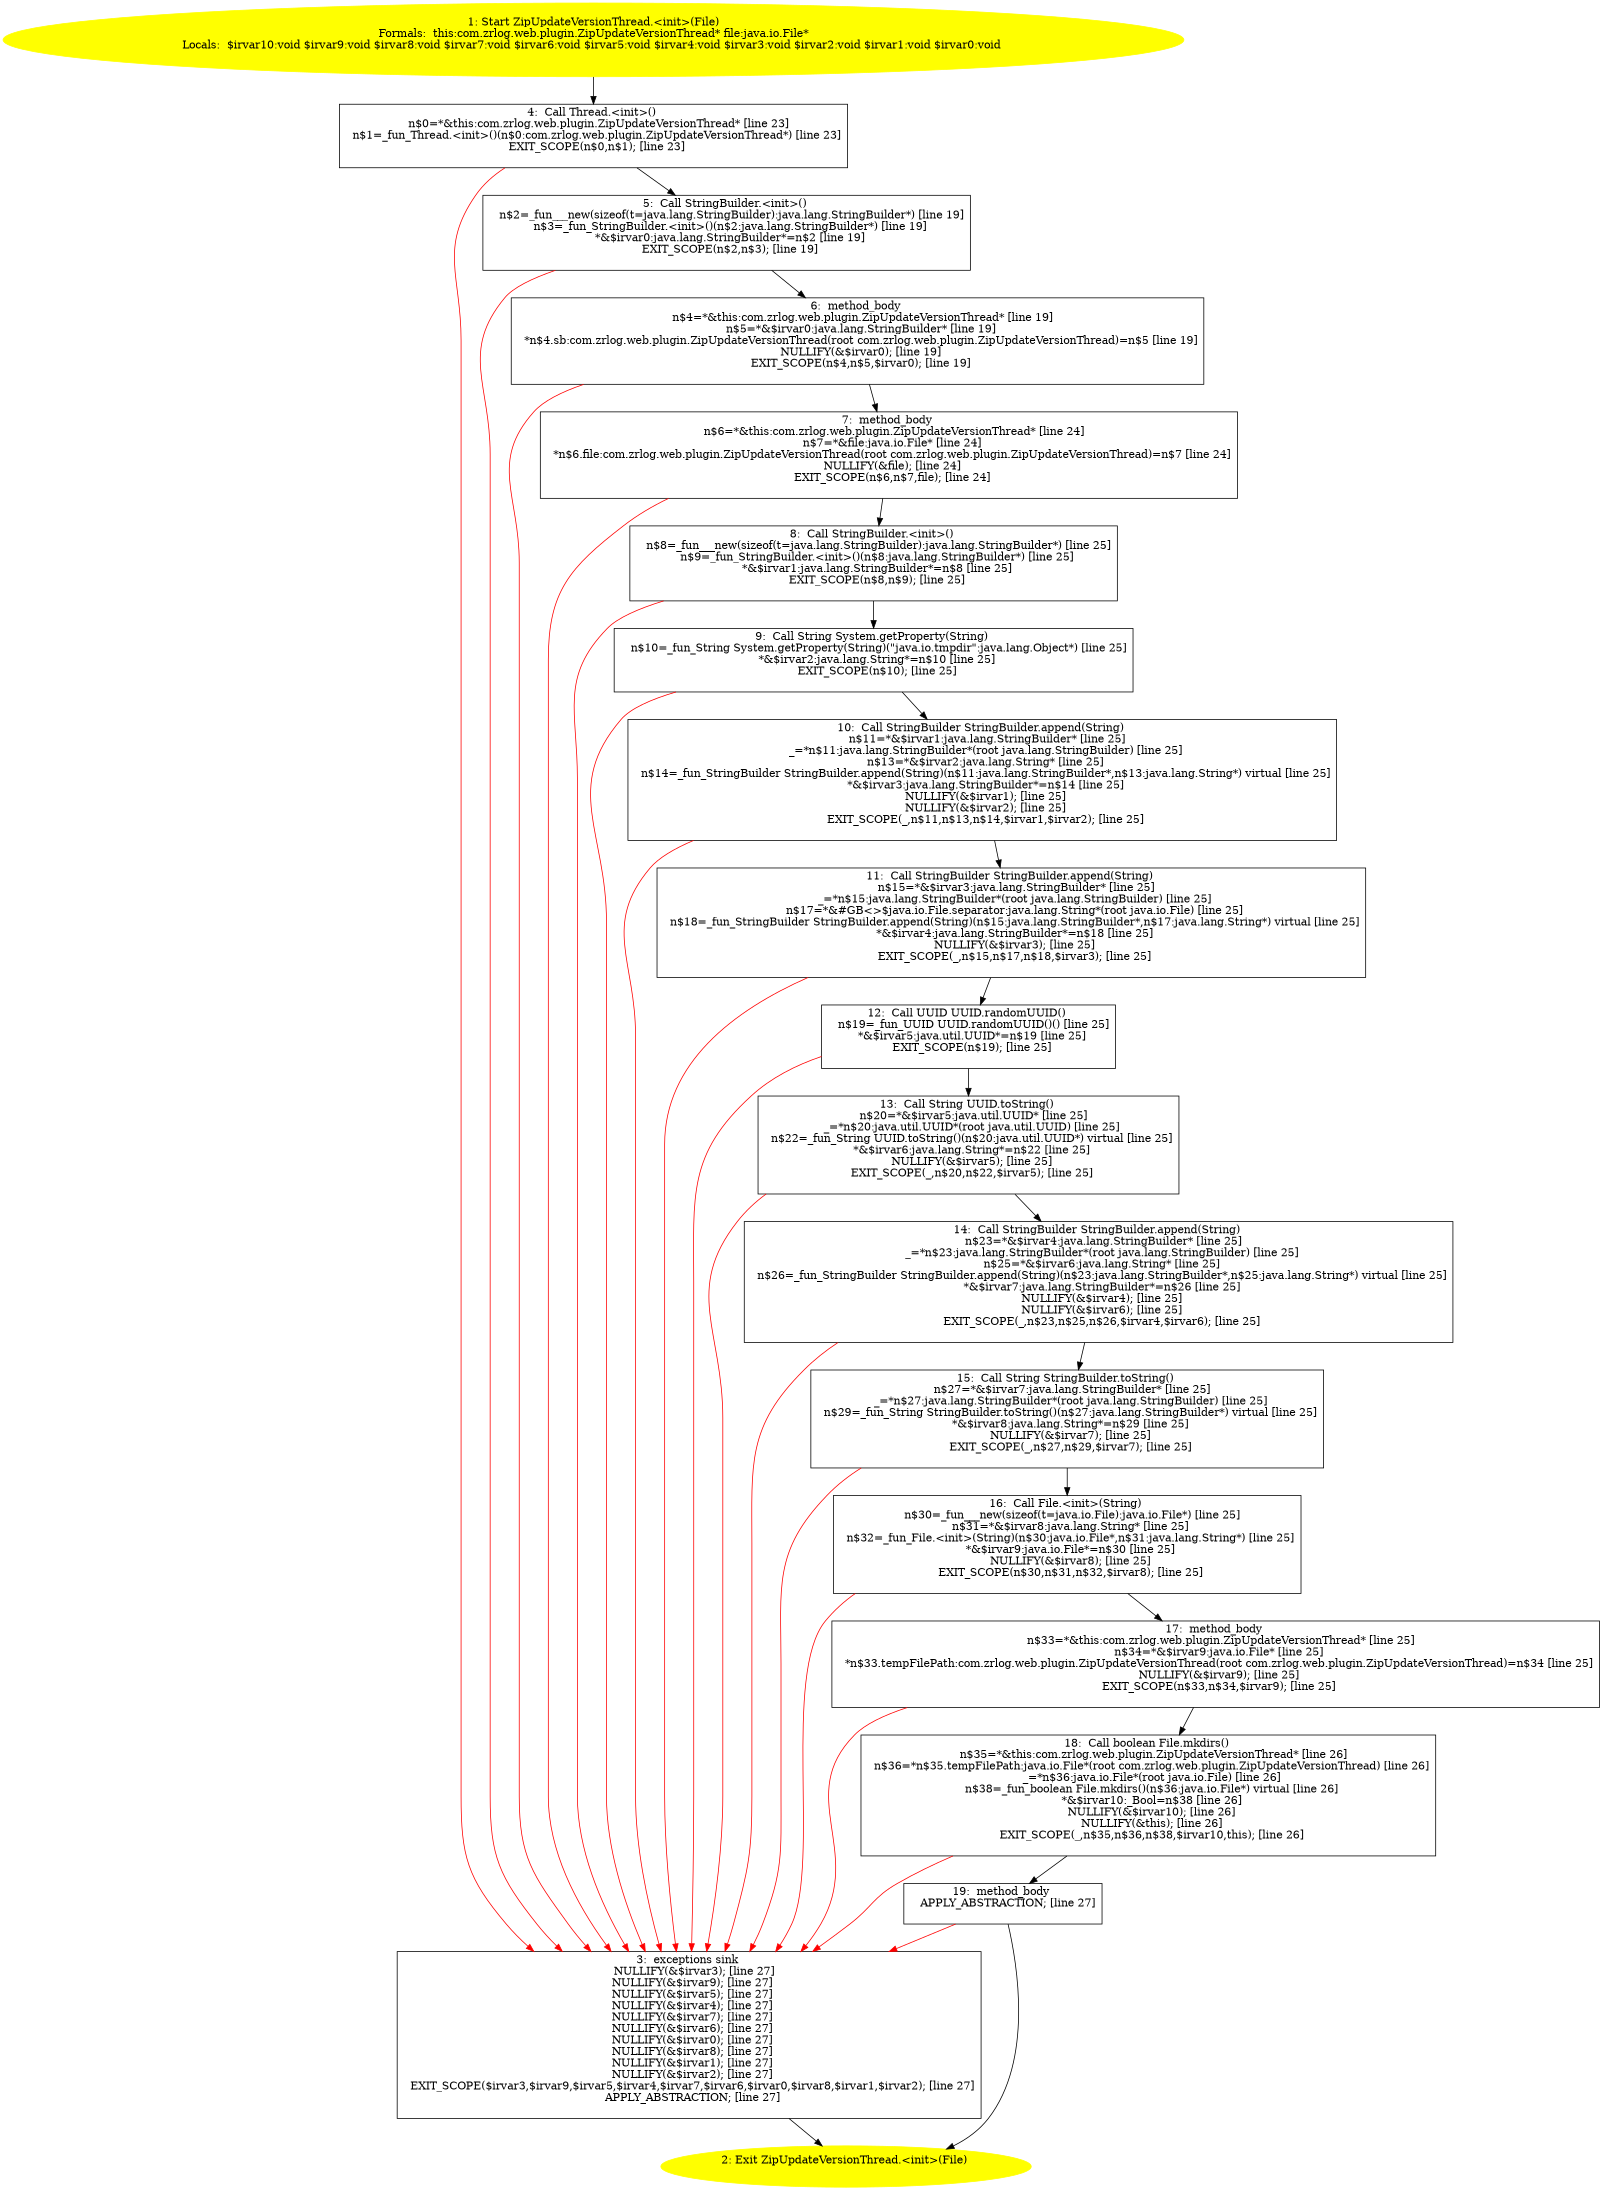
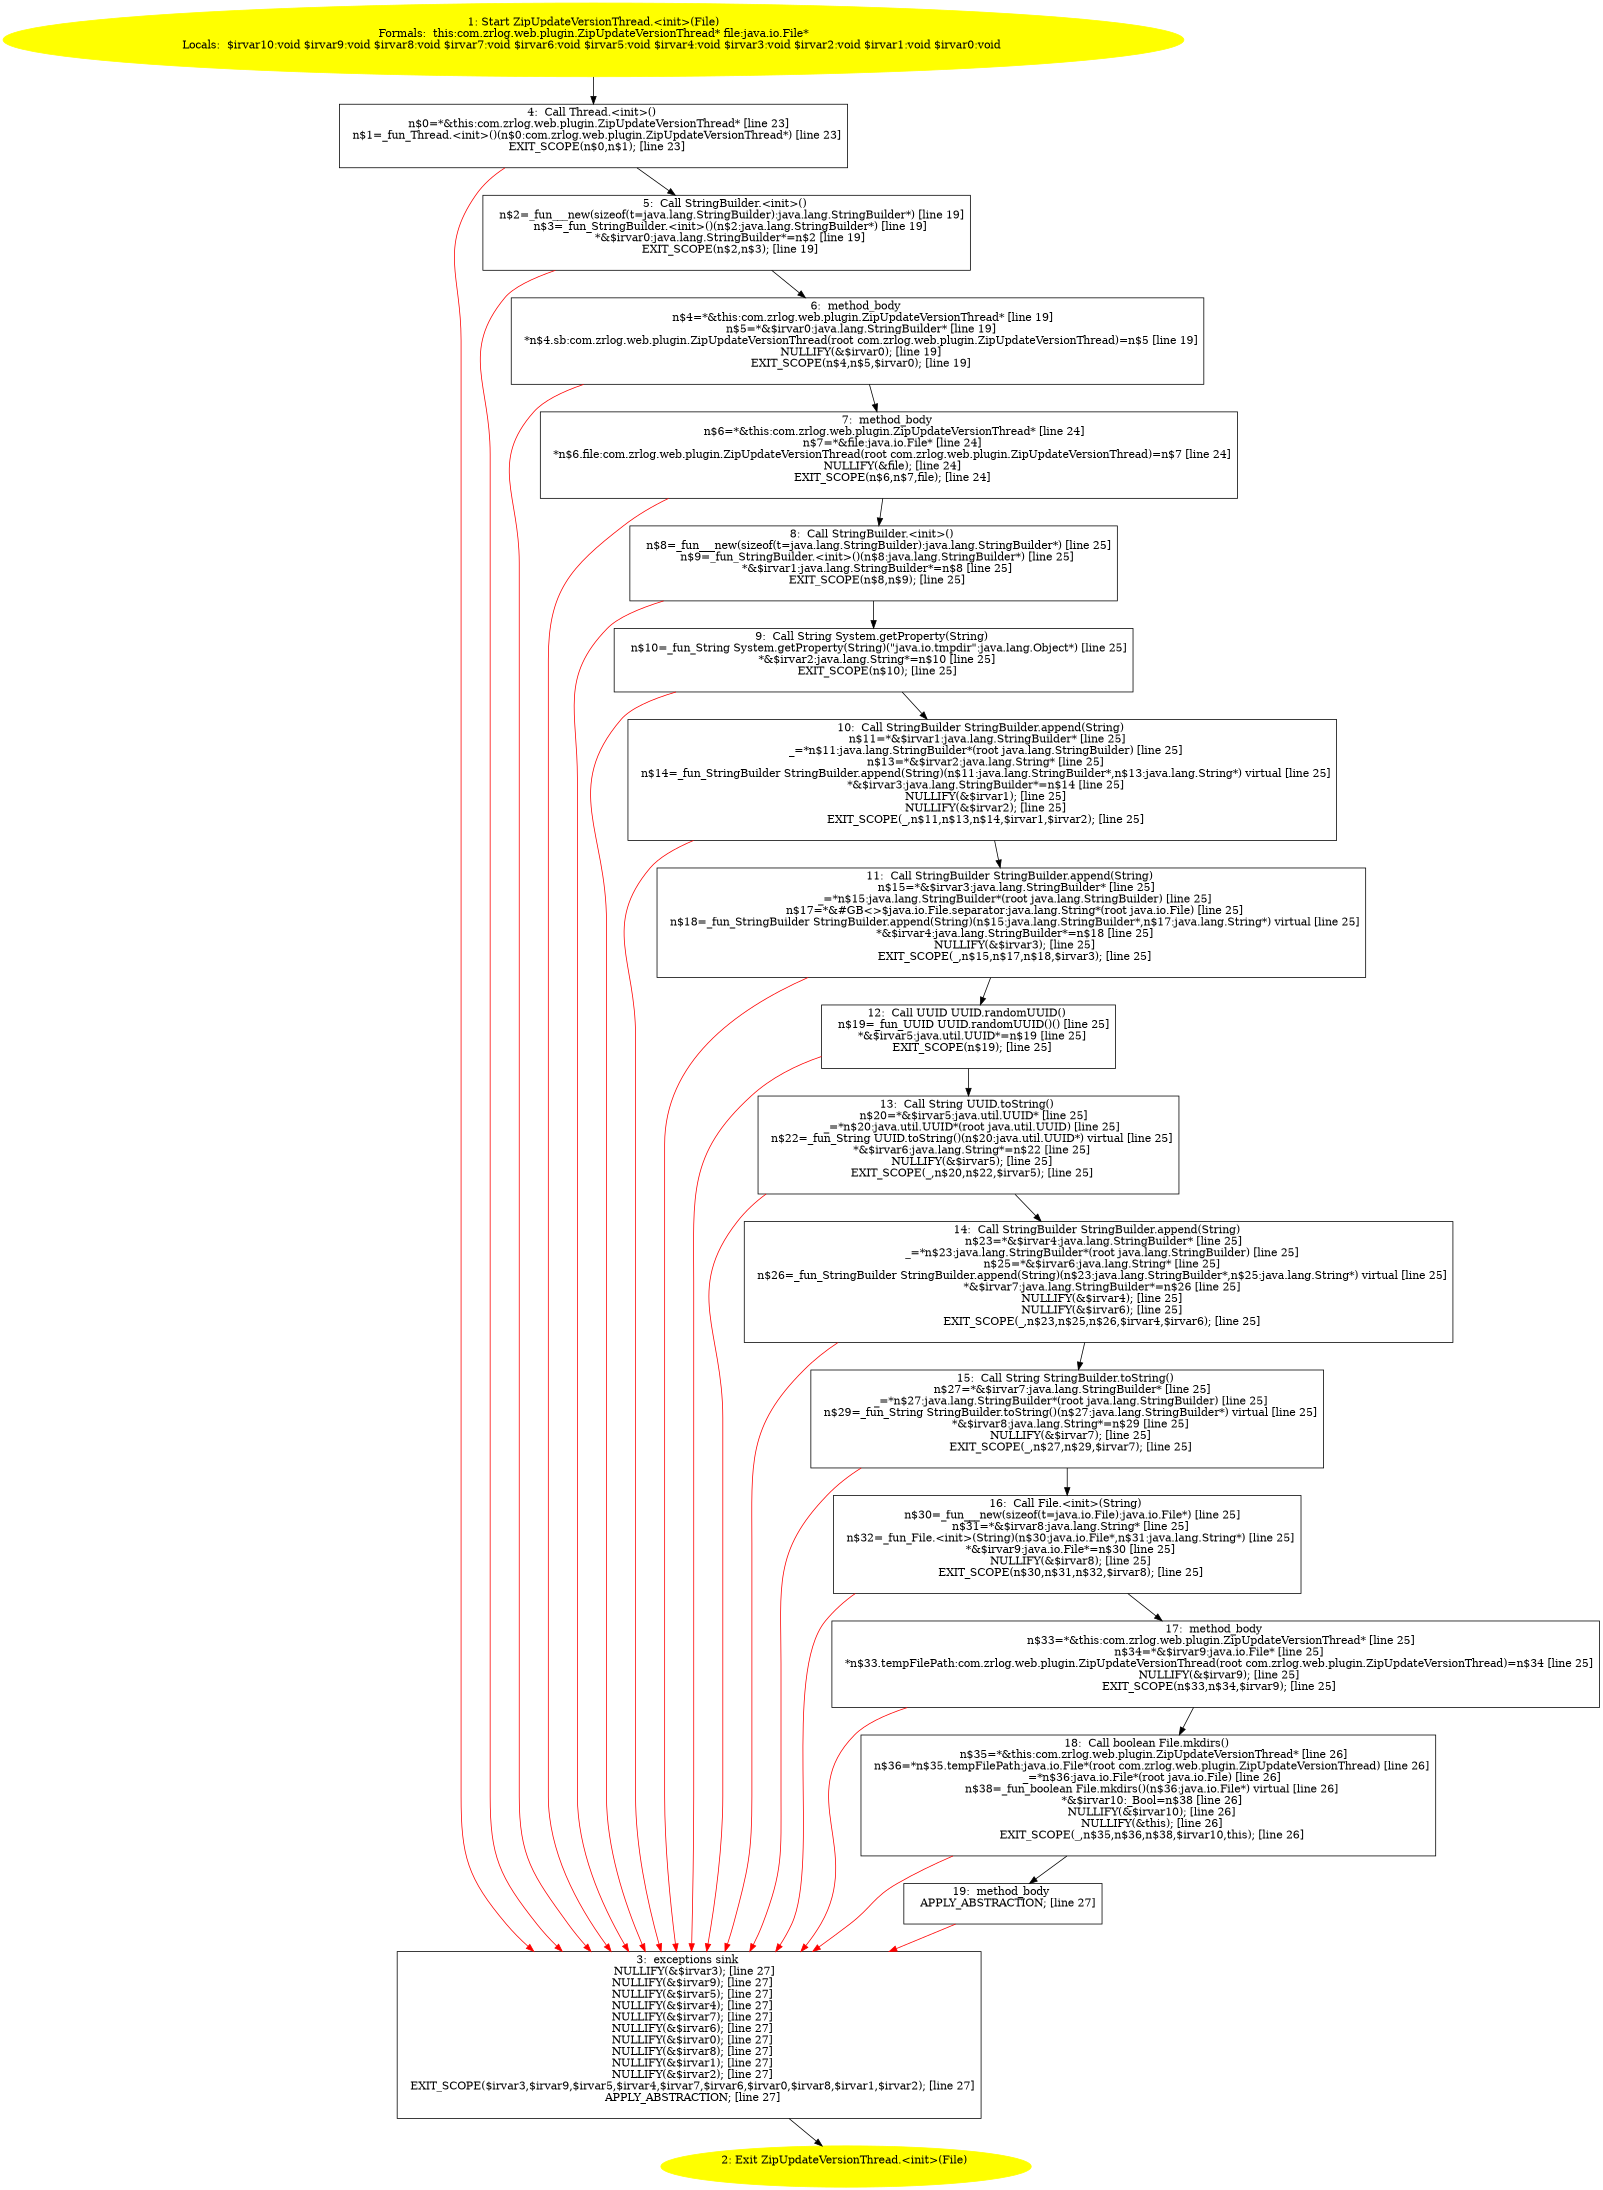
(1016, 2046) -> none
